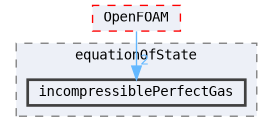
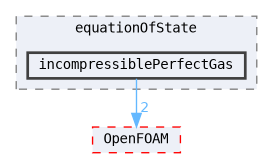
(136, 52) -> (136, 98)
